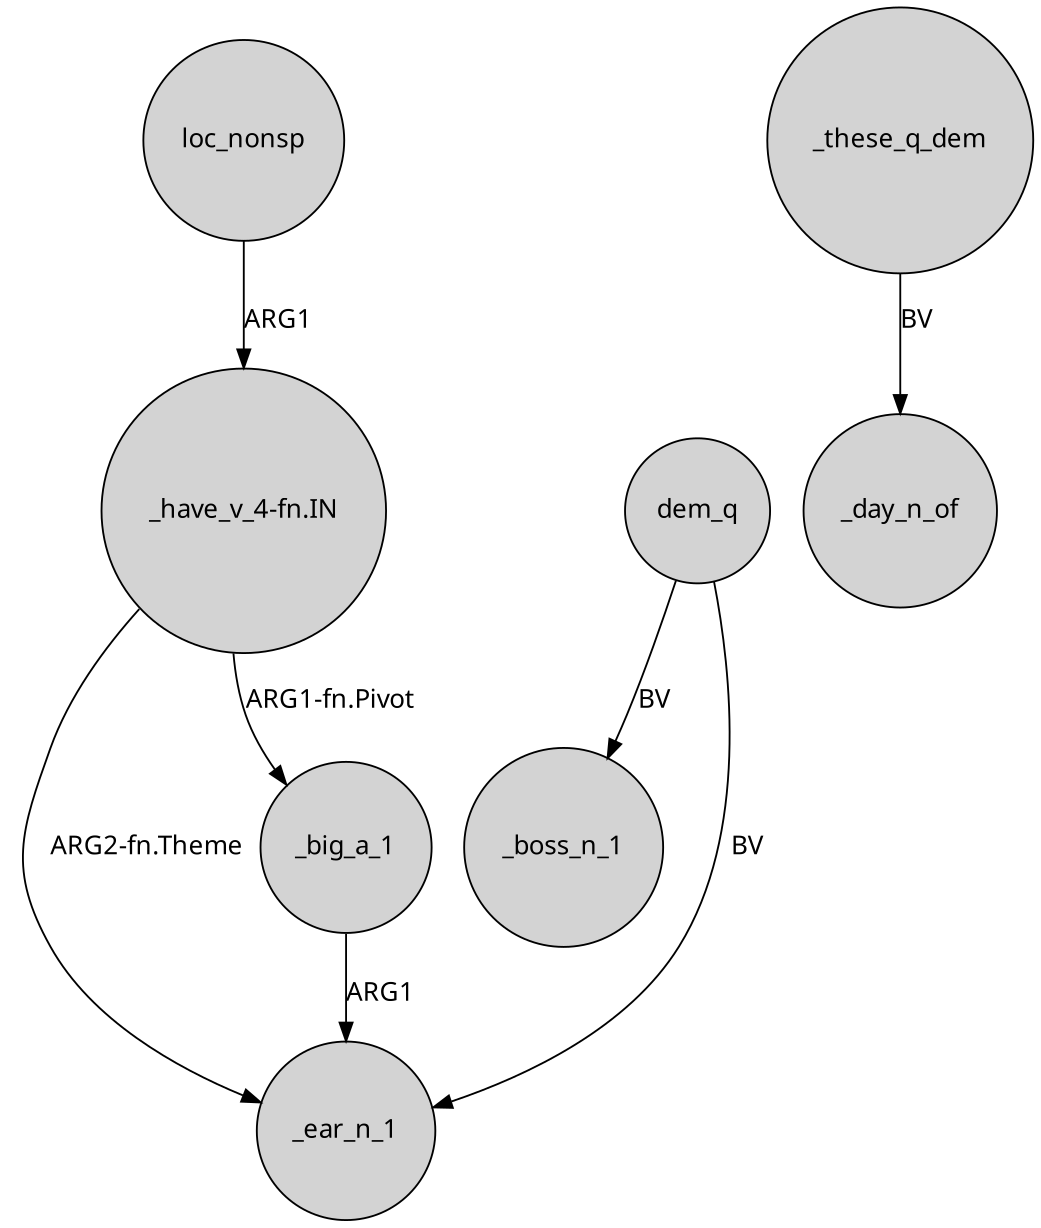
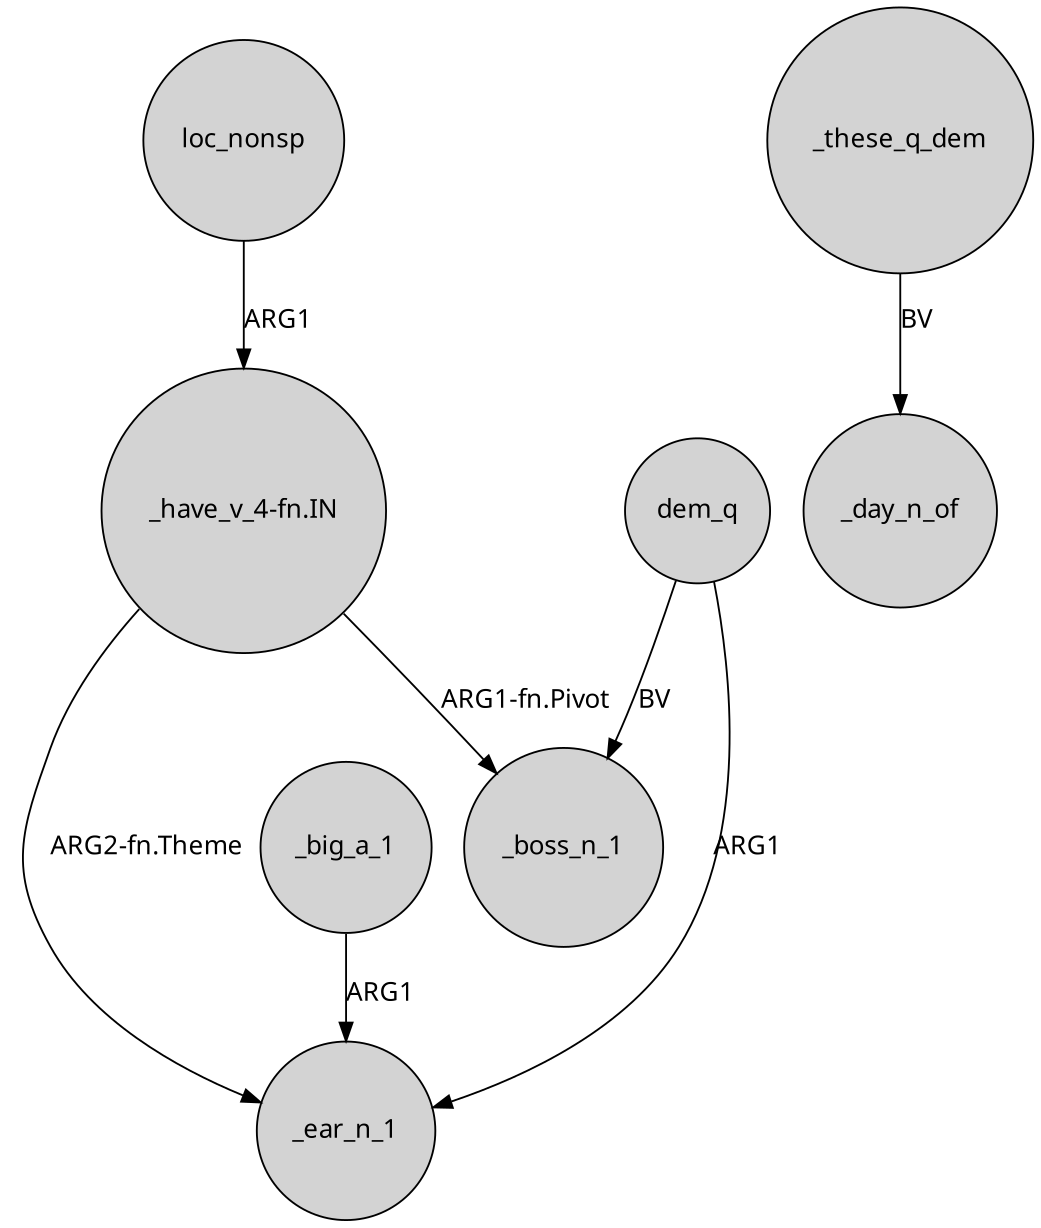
(246, 715) -> (414, 686)
(748, 847) -> (748, 847)
